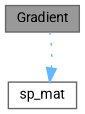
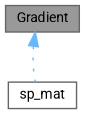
(52, 50) -> (33, 64)
